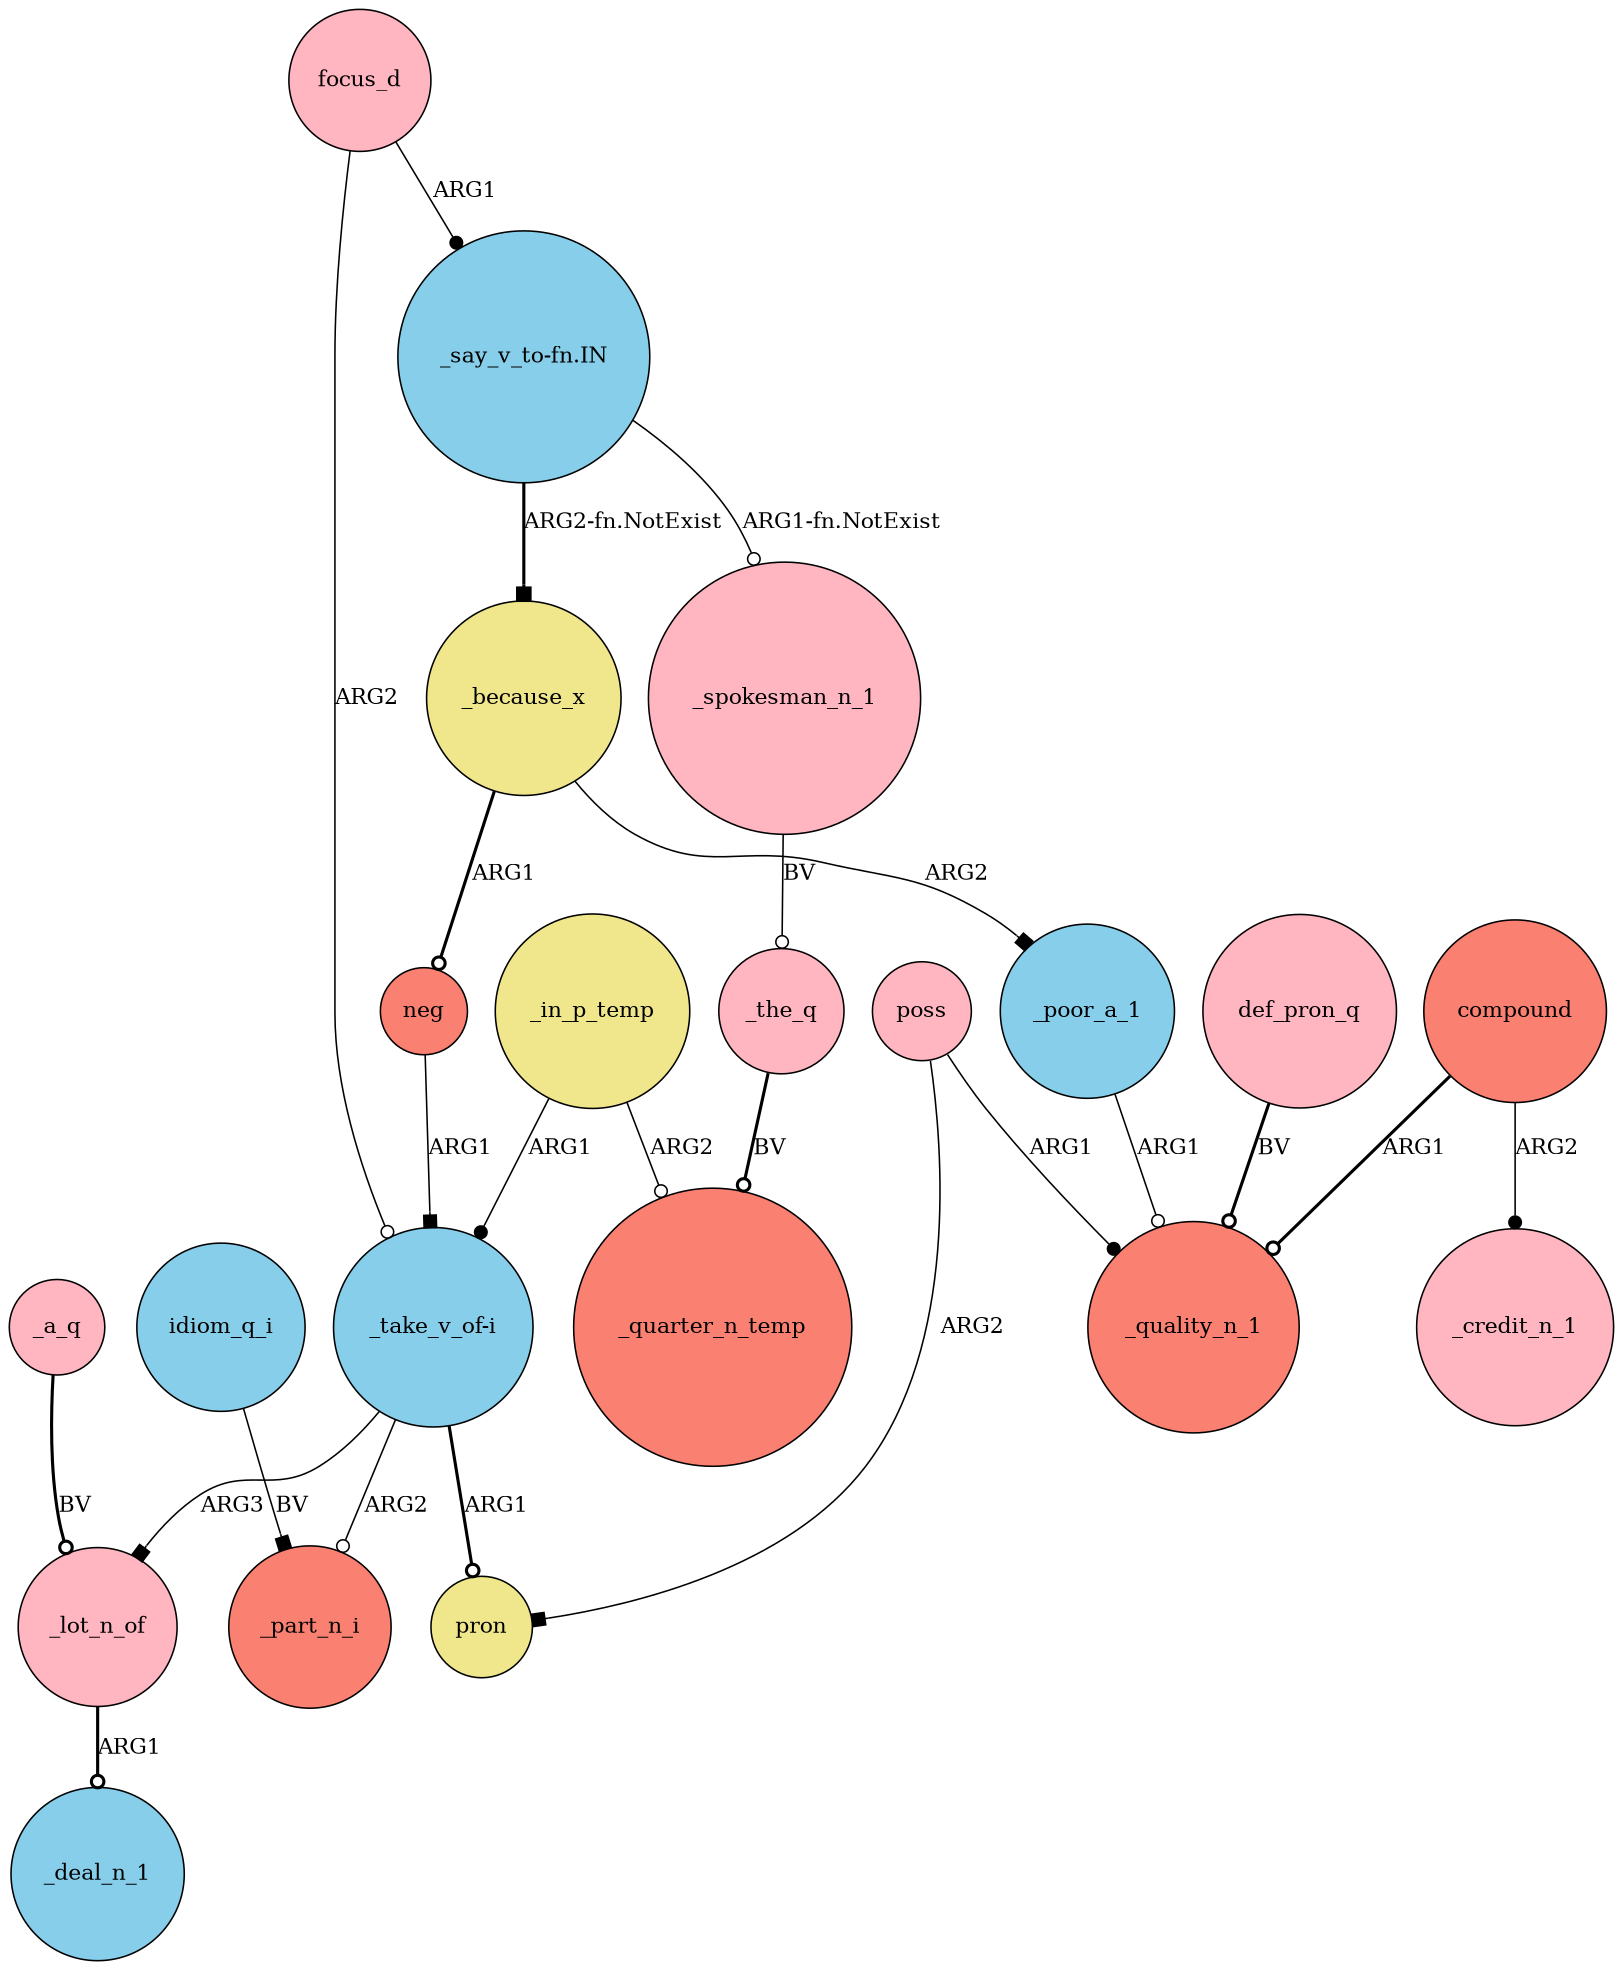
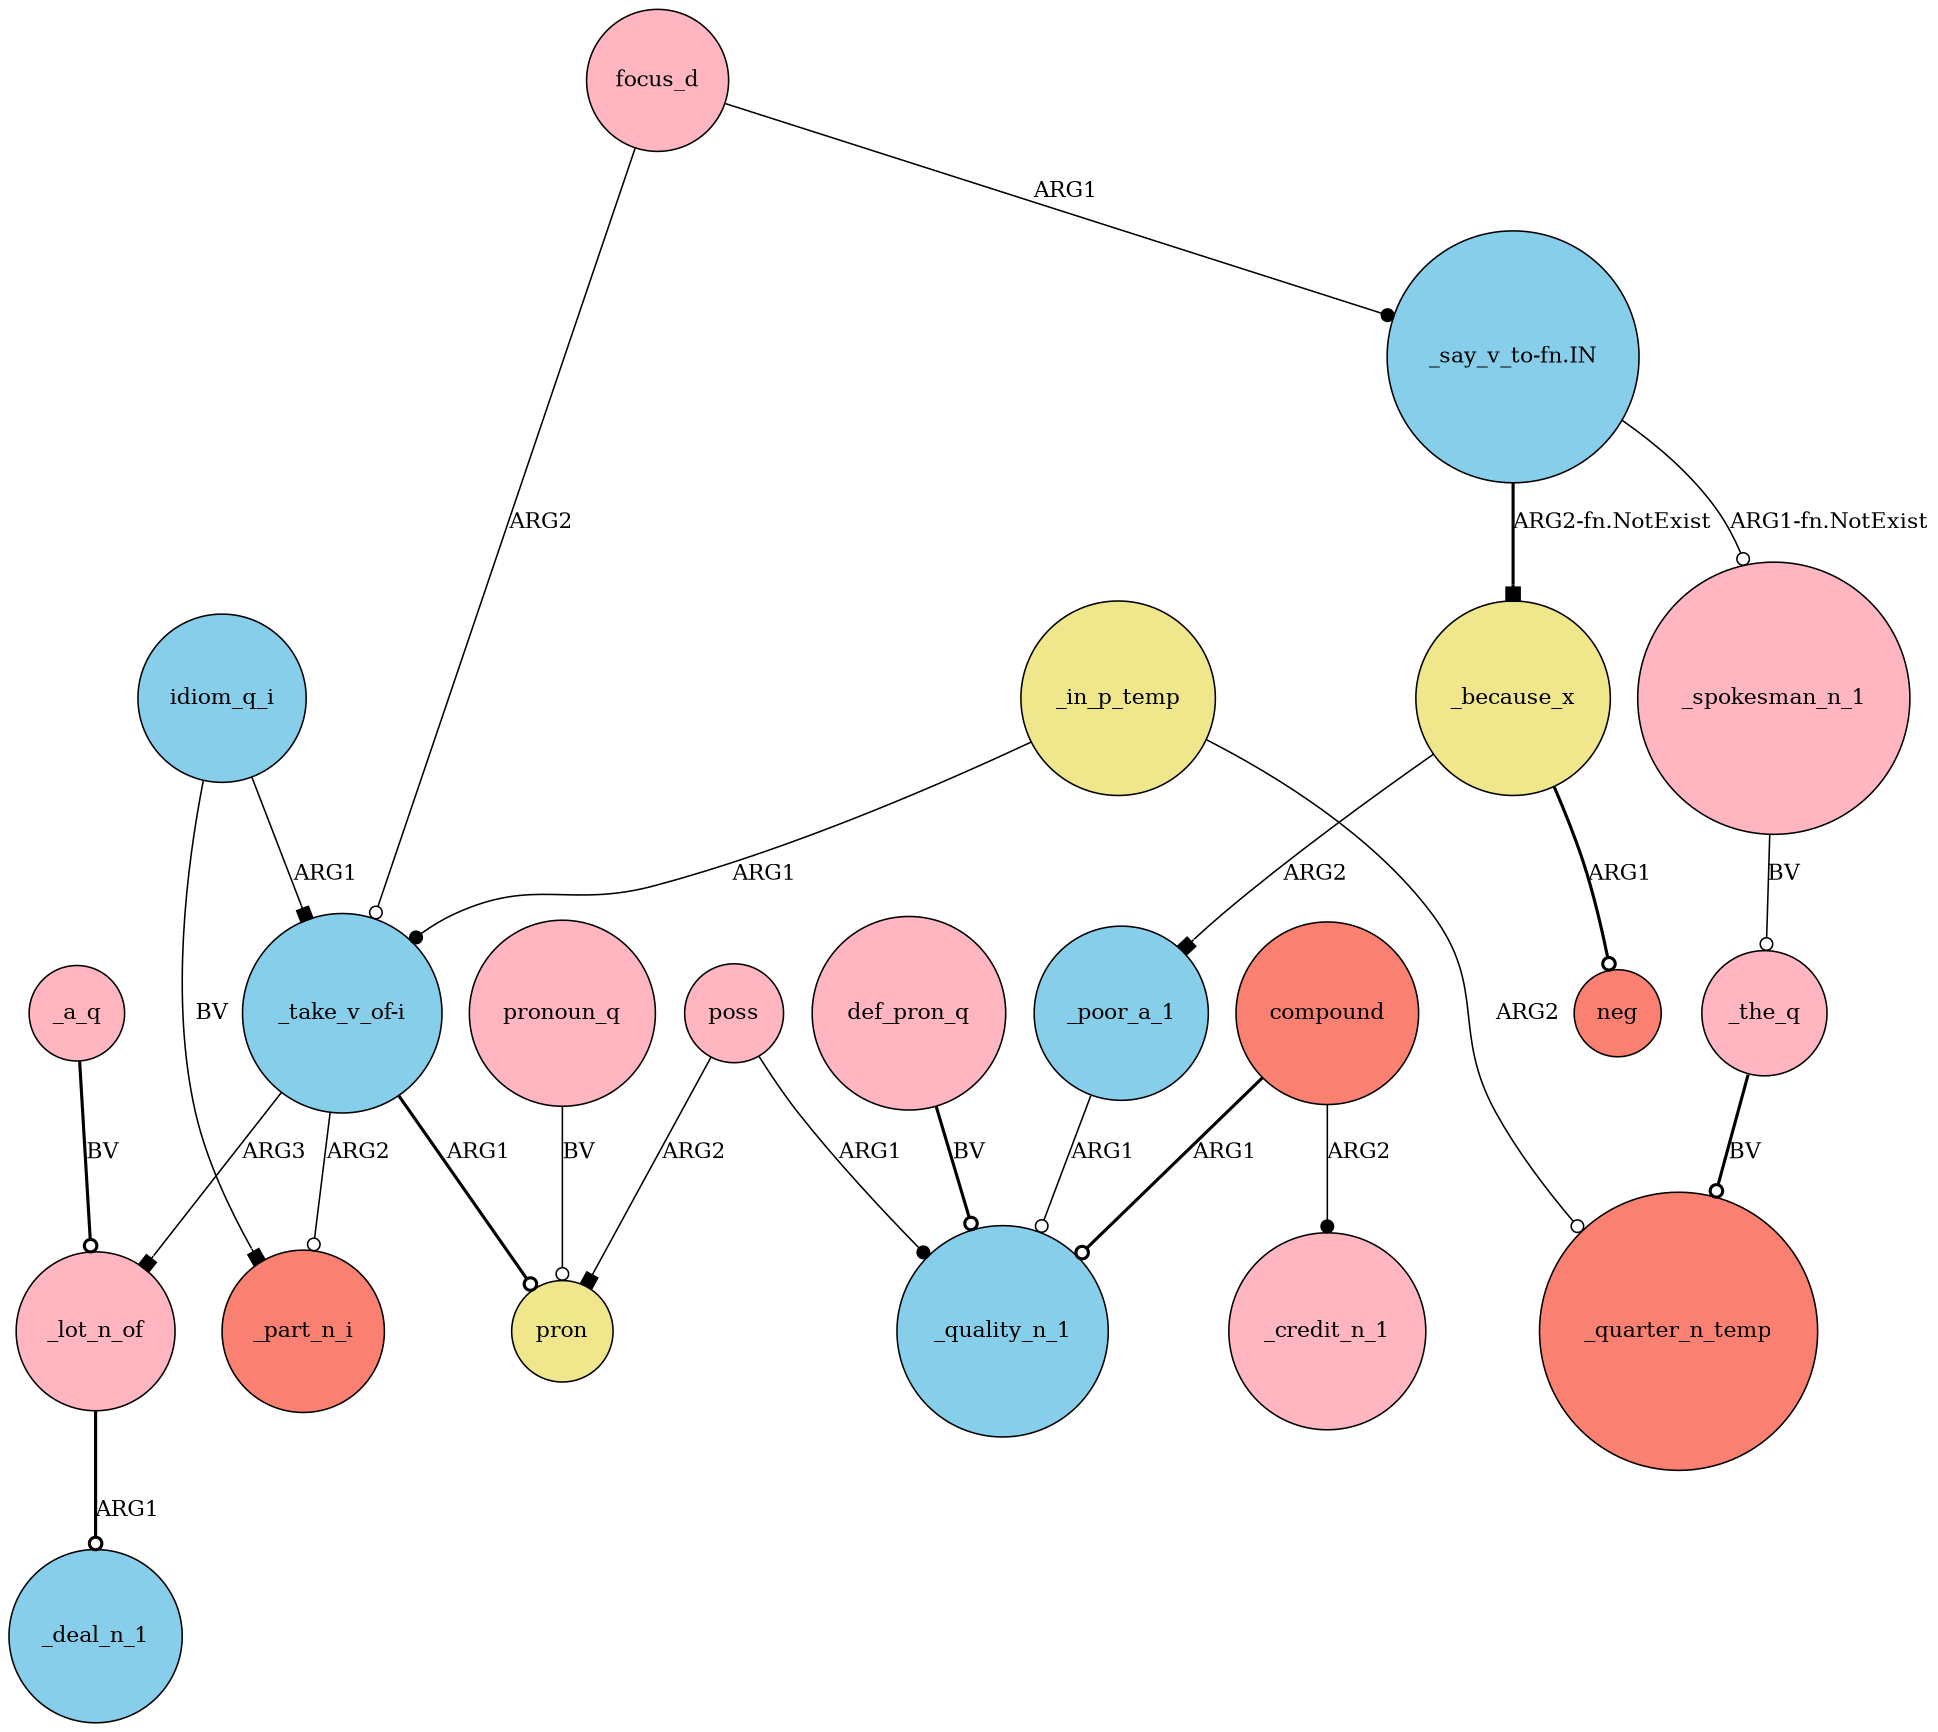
none -> (562, 1013)
(428, 1133) -> (277, 841)
(1194, 1327) -> (1003, 1331)
